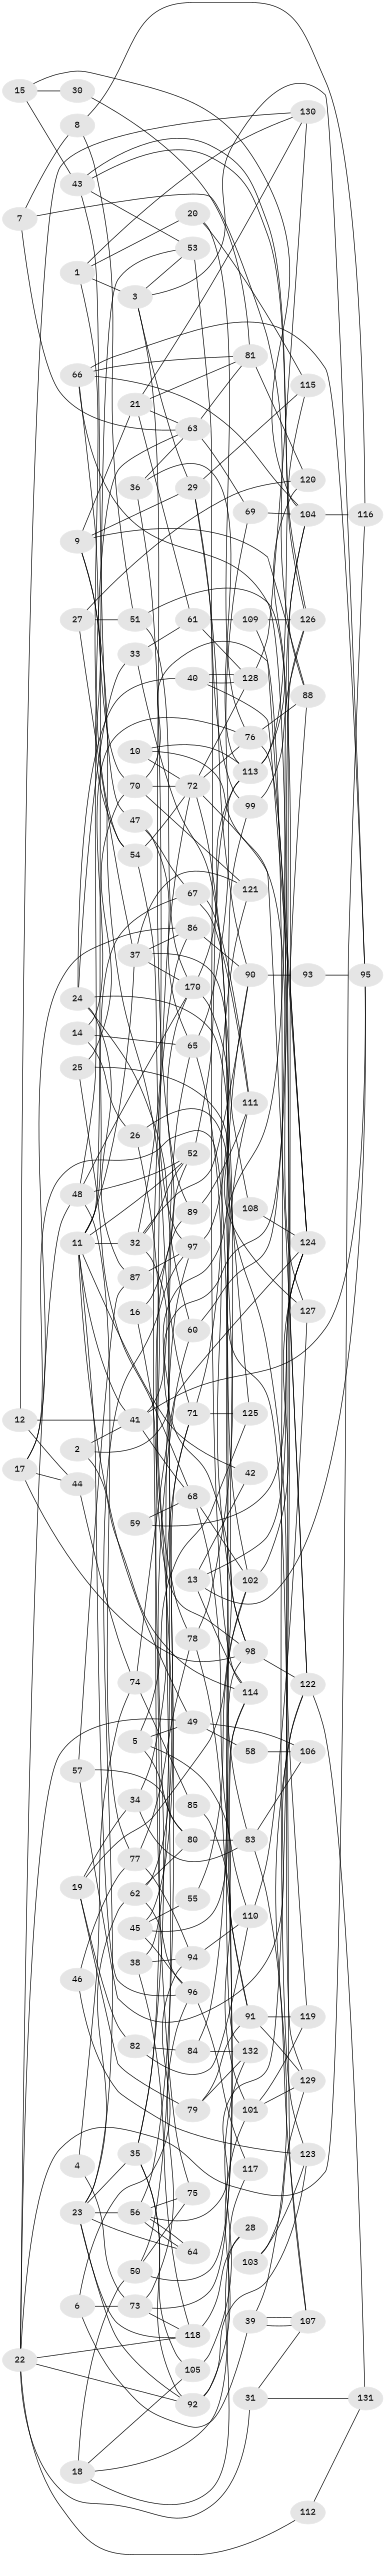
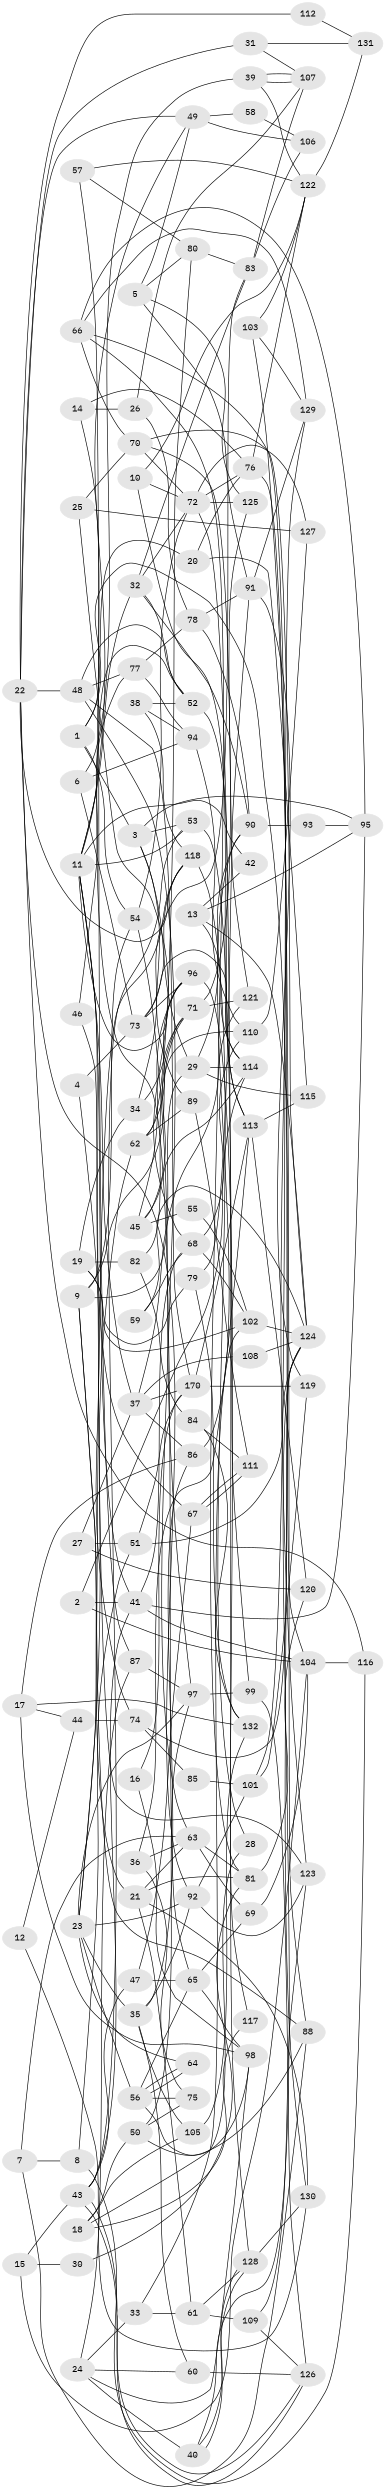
(78, 1420) -> (112, 1828)
(277, 1667) -> (285, 269)
